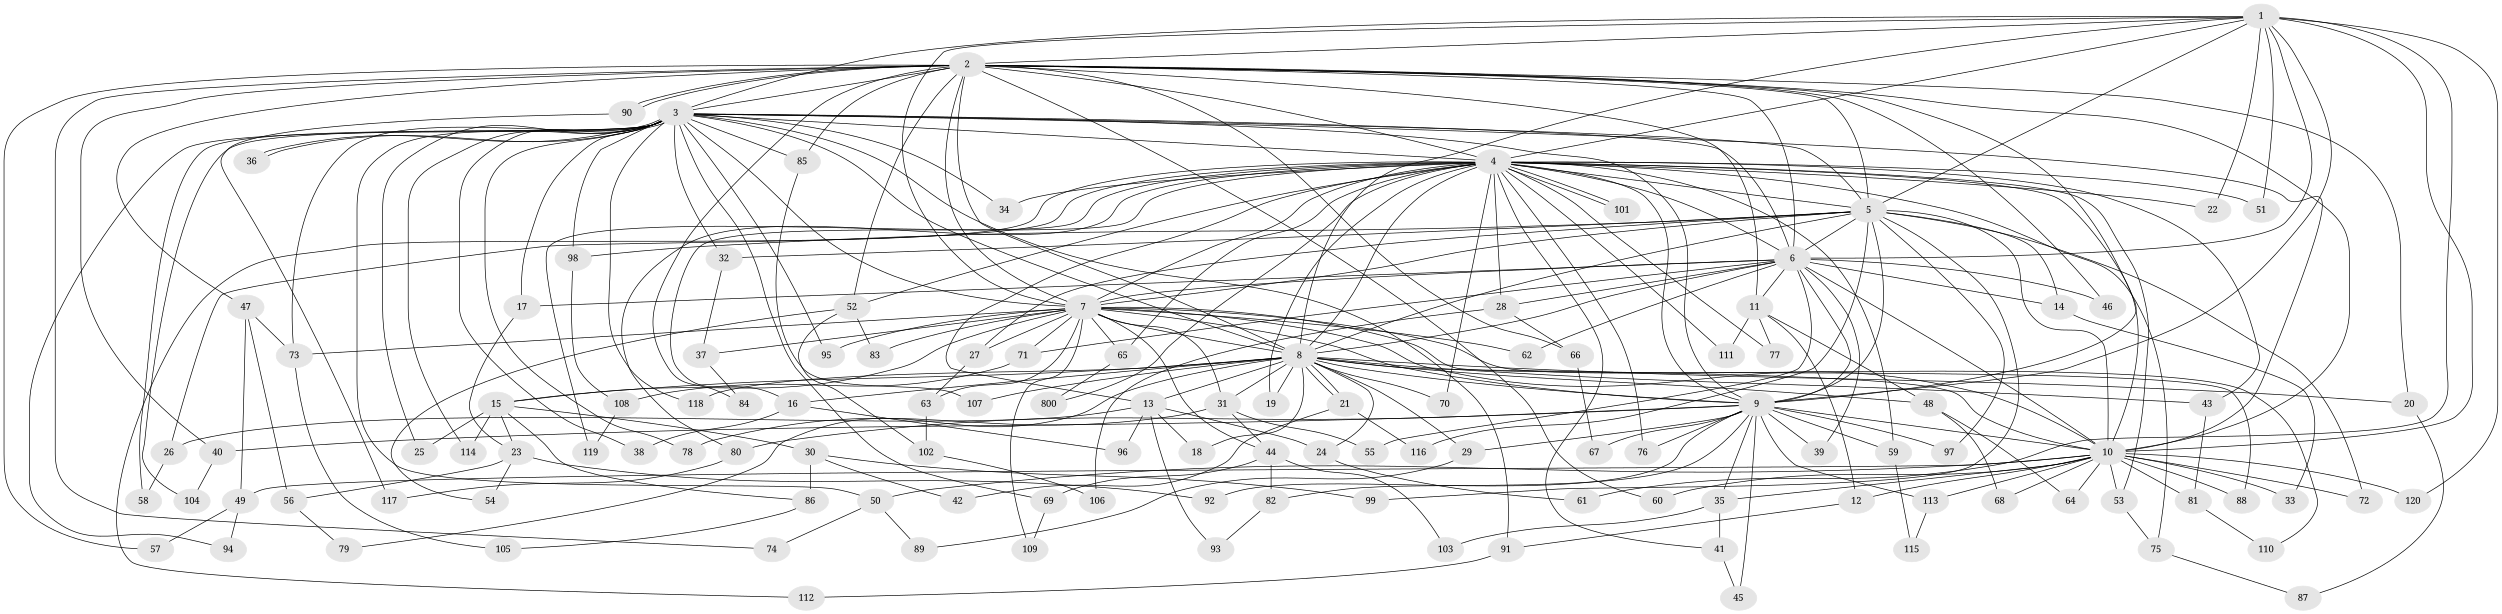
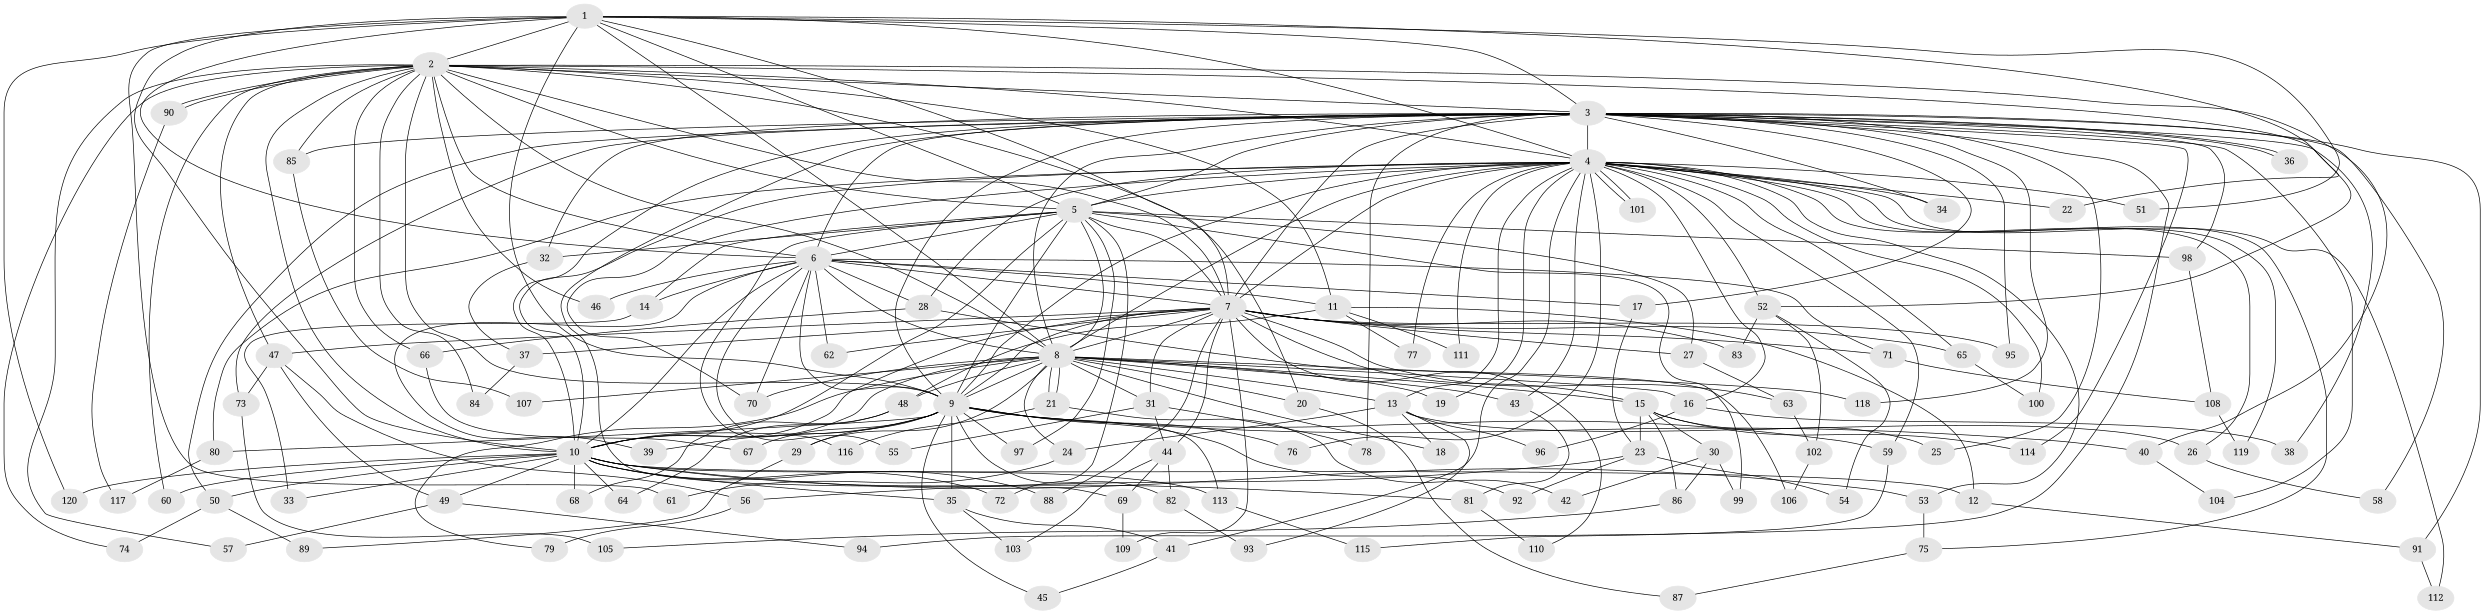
(1650, 192) -> (783, 331)
(726, 329) -> (751, 328)
(1049, 404) -> (2036, 404)
